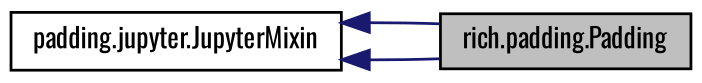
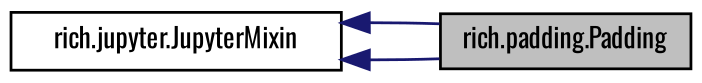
(176, 41) -> (176, 41)
